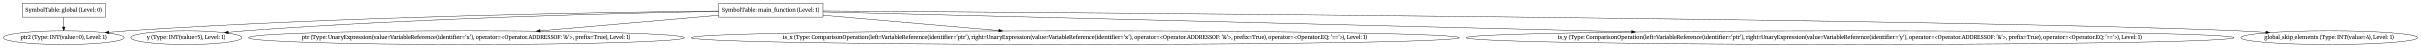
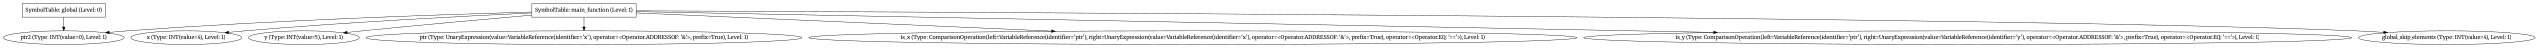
none -> (186, 38)
